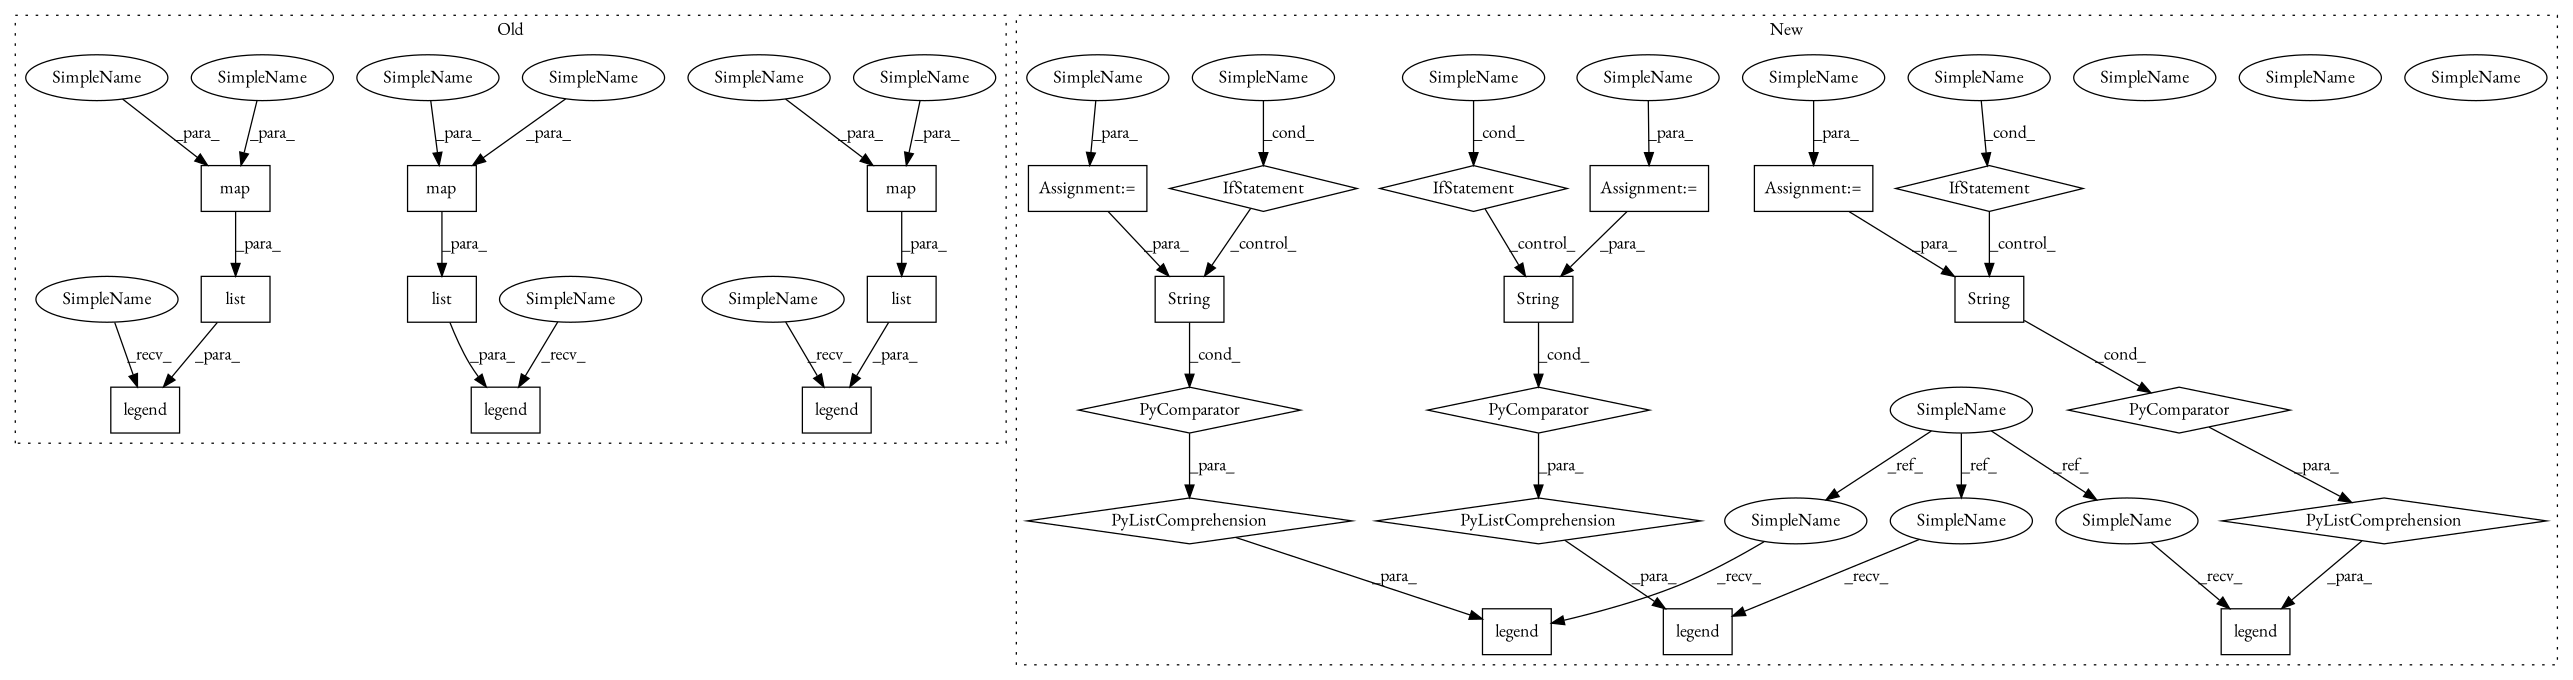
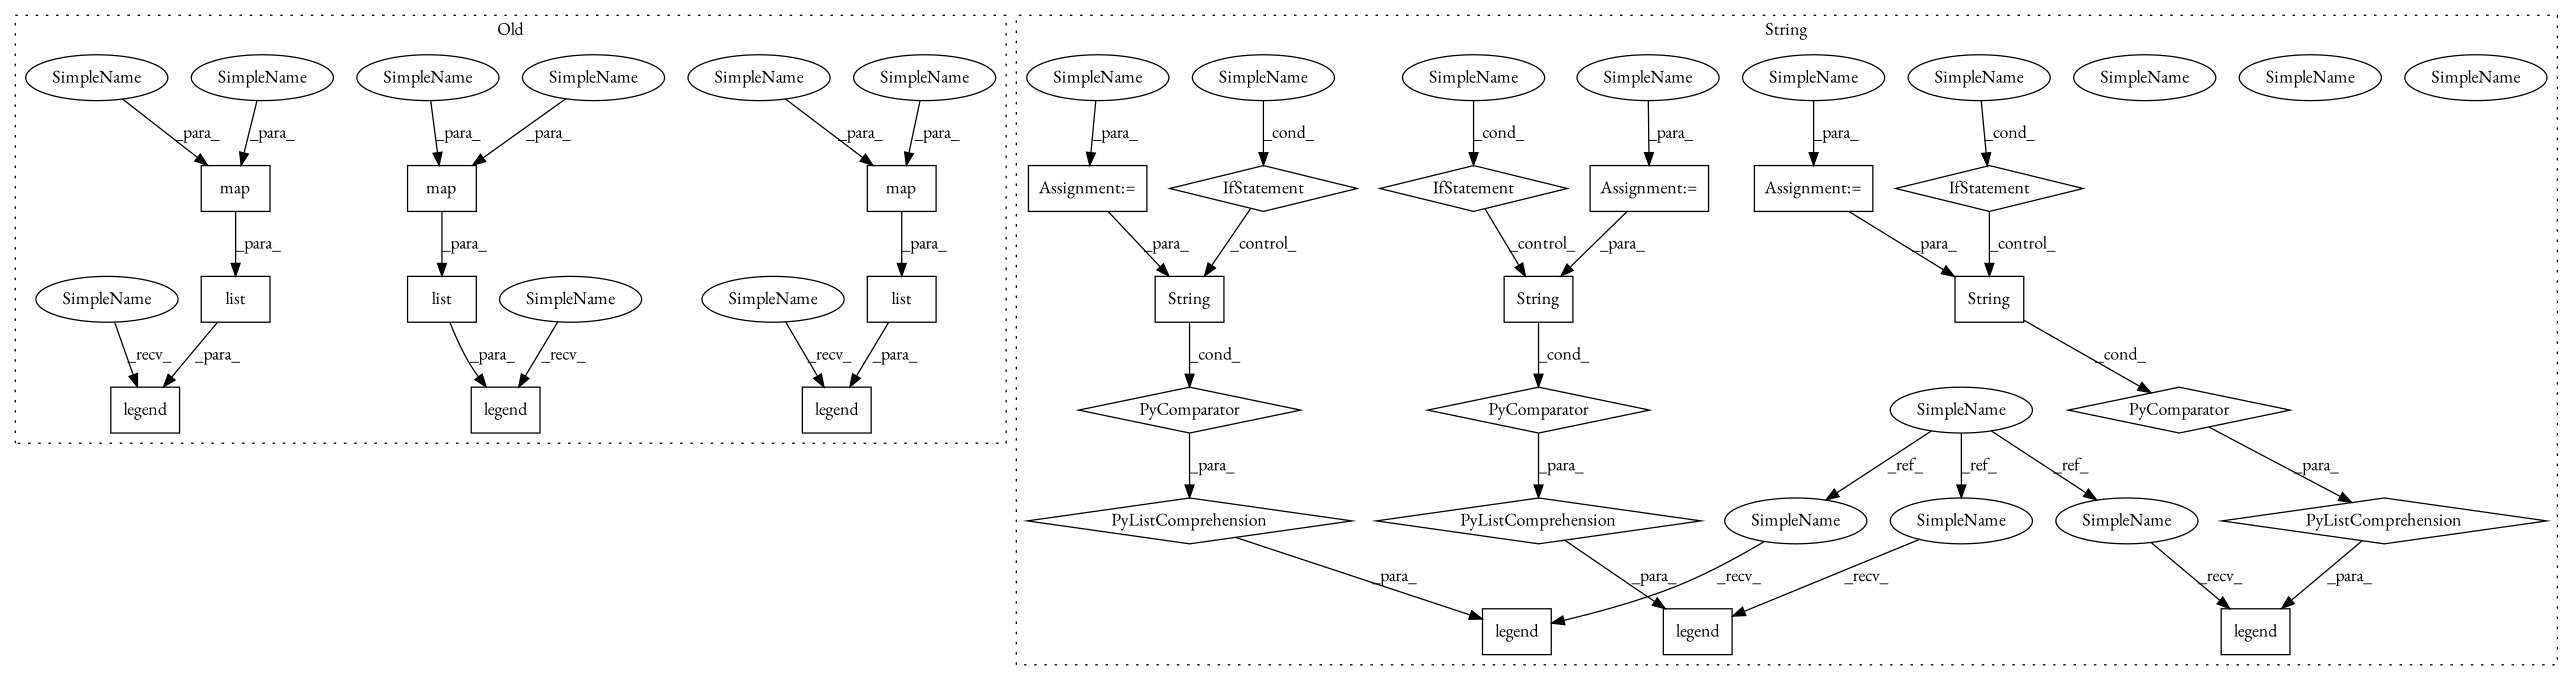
(1787, 30) -> (1787, 30)
